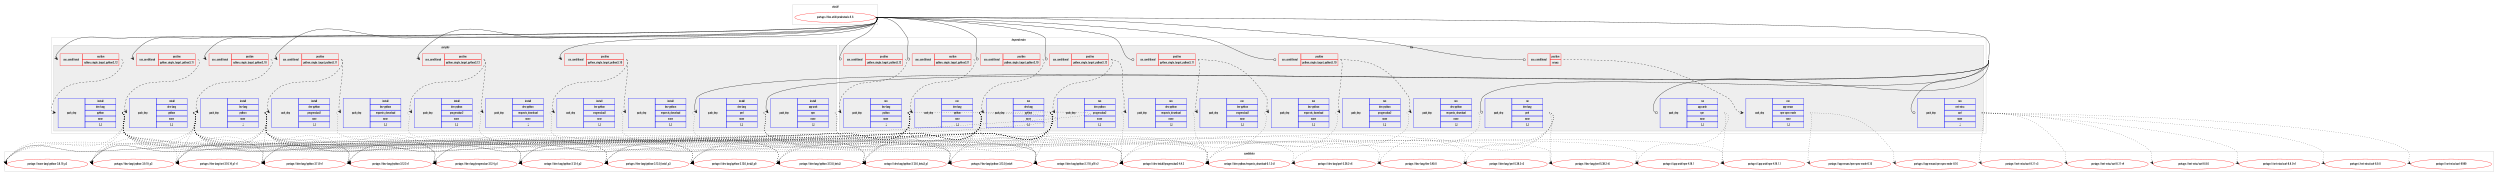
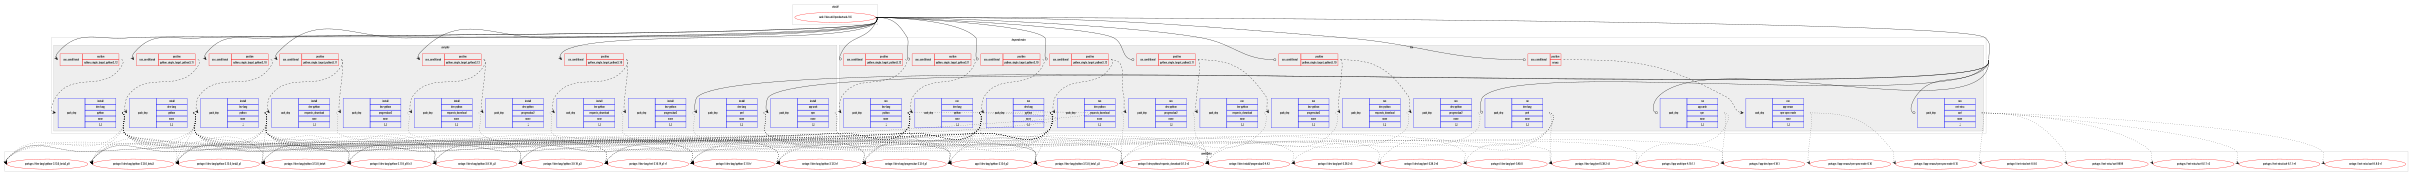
(835, 17) -> (835, 17)
(47, 164) -> (477, 164)
(563, 164) -> (992, 164)
(1421, 164) -> (1507, 164)
(1679, 164) -> (1764, 164)
(2194, 164) -> none
(2365, 164) -> (2022, 164)
